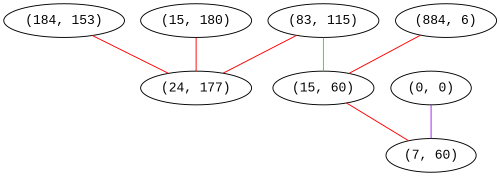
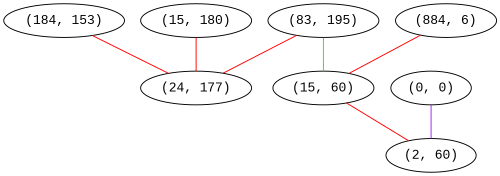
(323, 21) -> (323, 21)
(431, 155) -> (431, 155)
